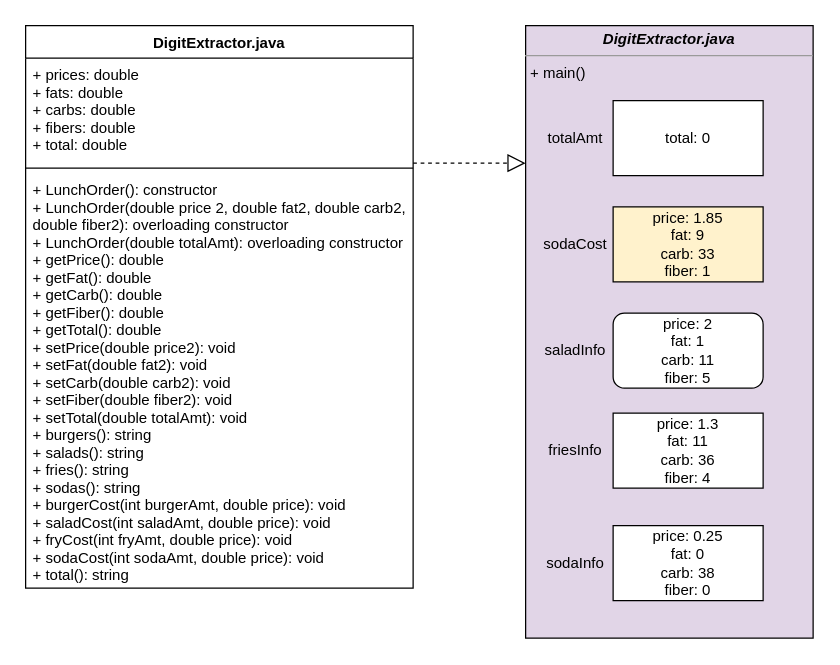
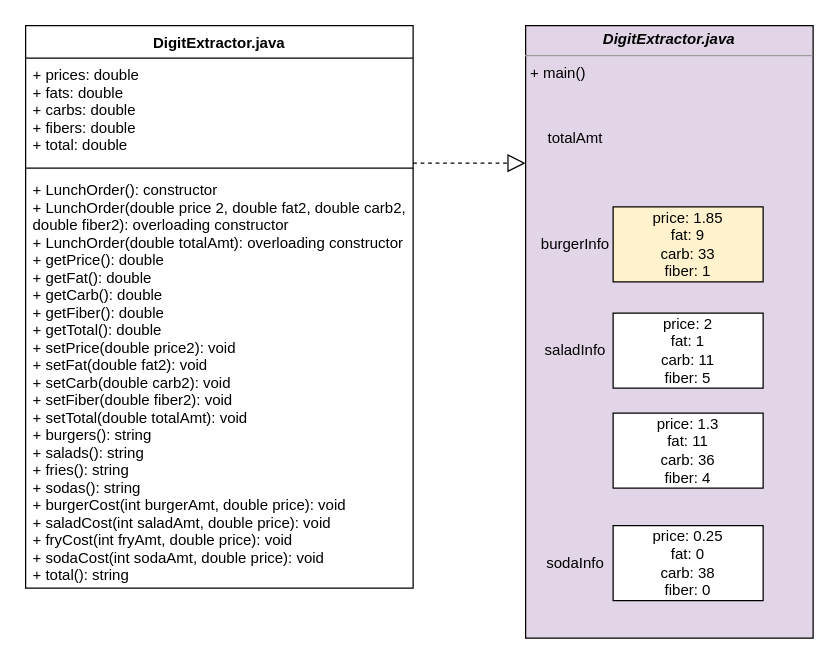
(688, 138) -> none
(576, 244) -> (576, 244)
(688, 351) -> (688, 351)
(576, 451) -> none
